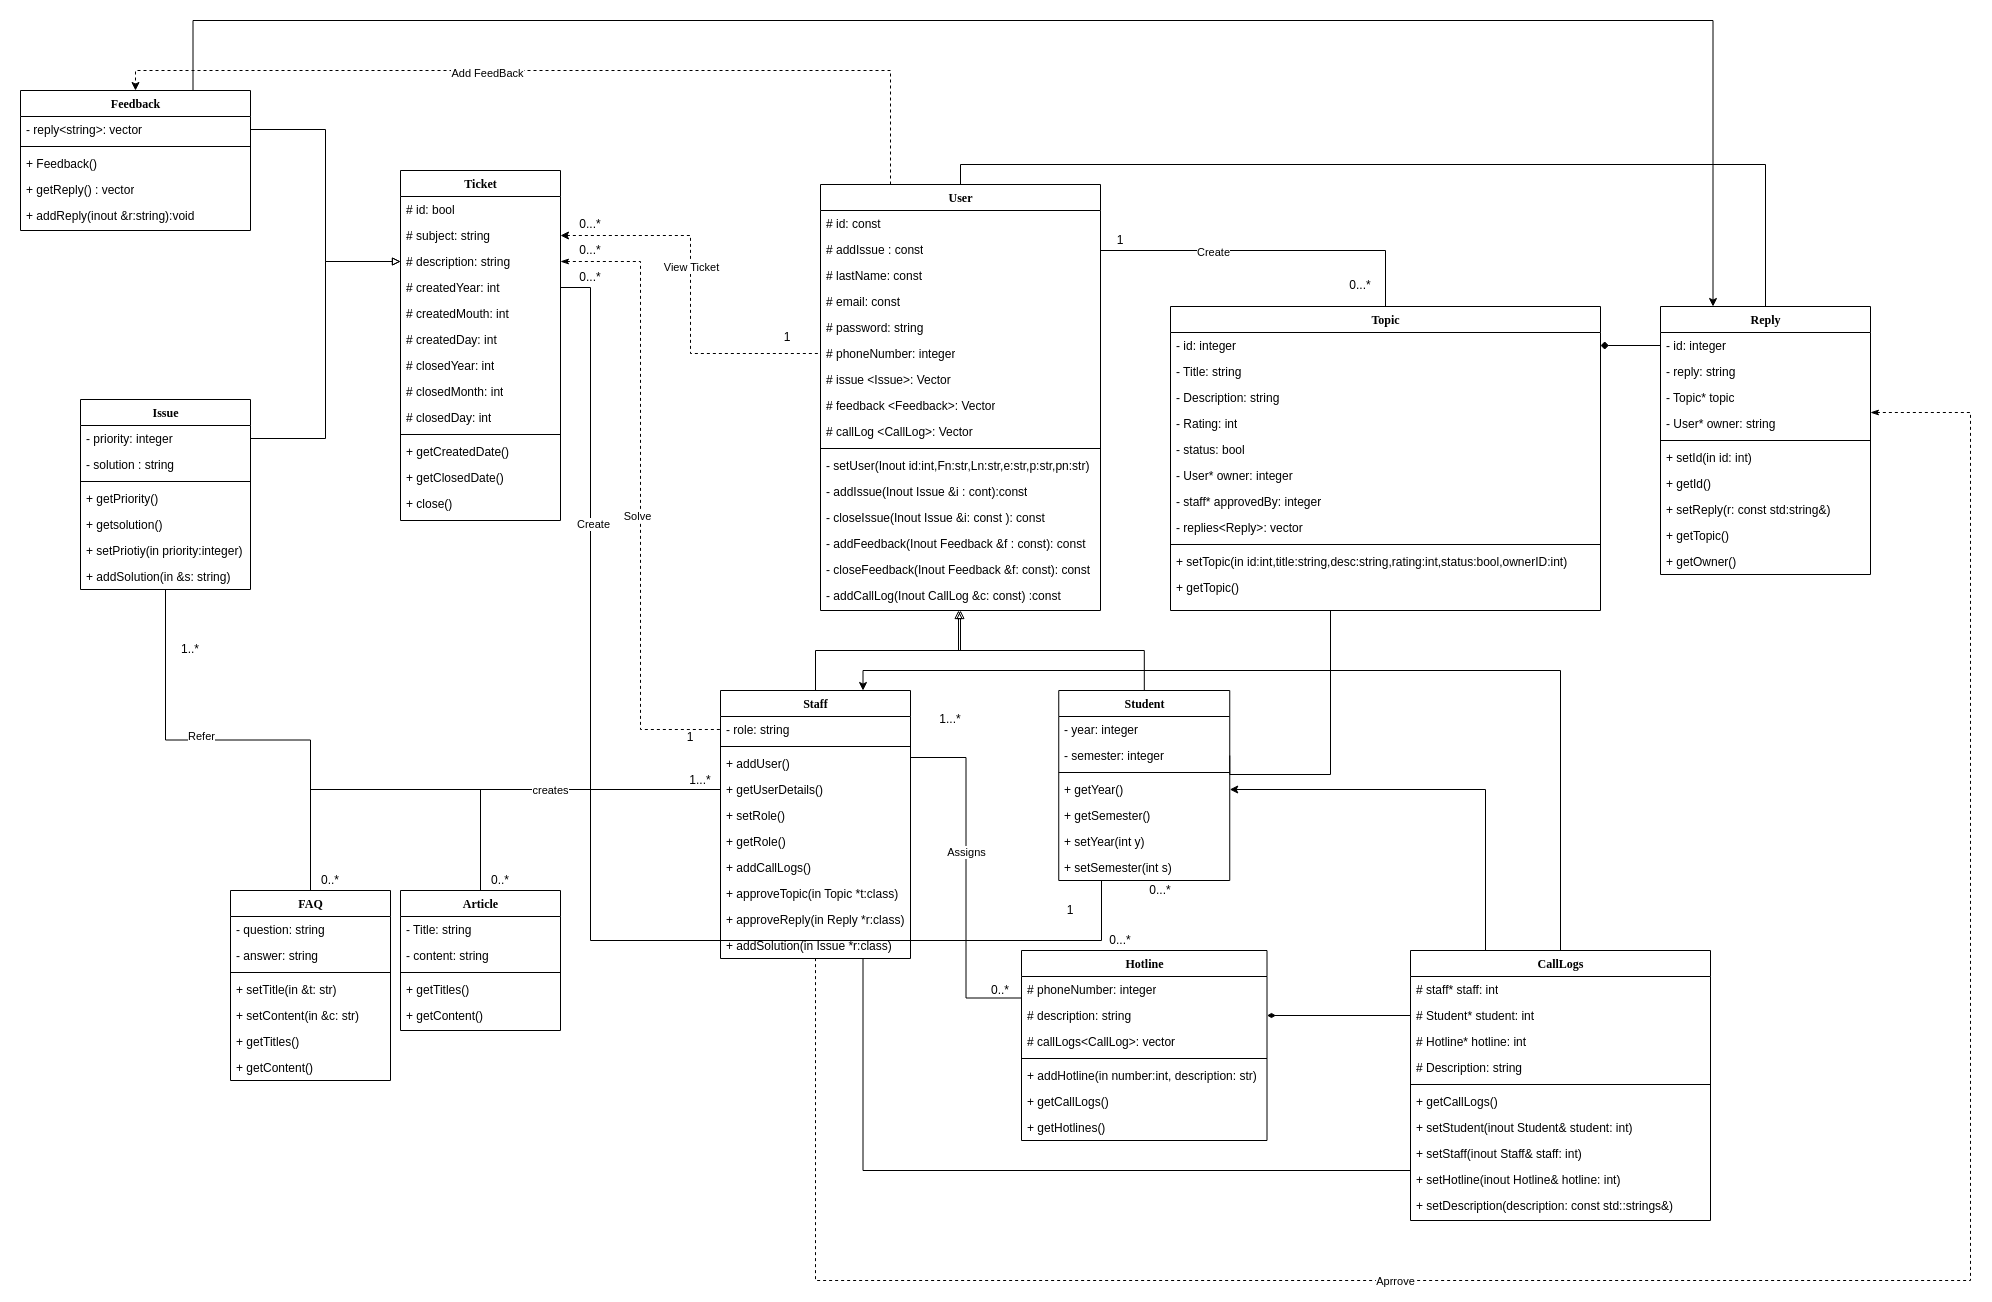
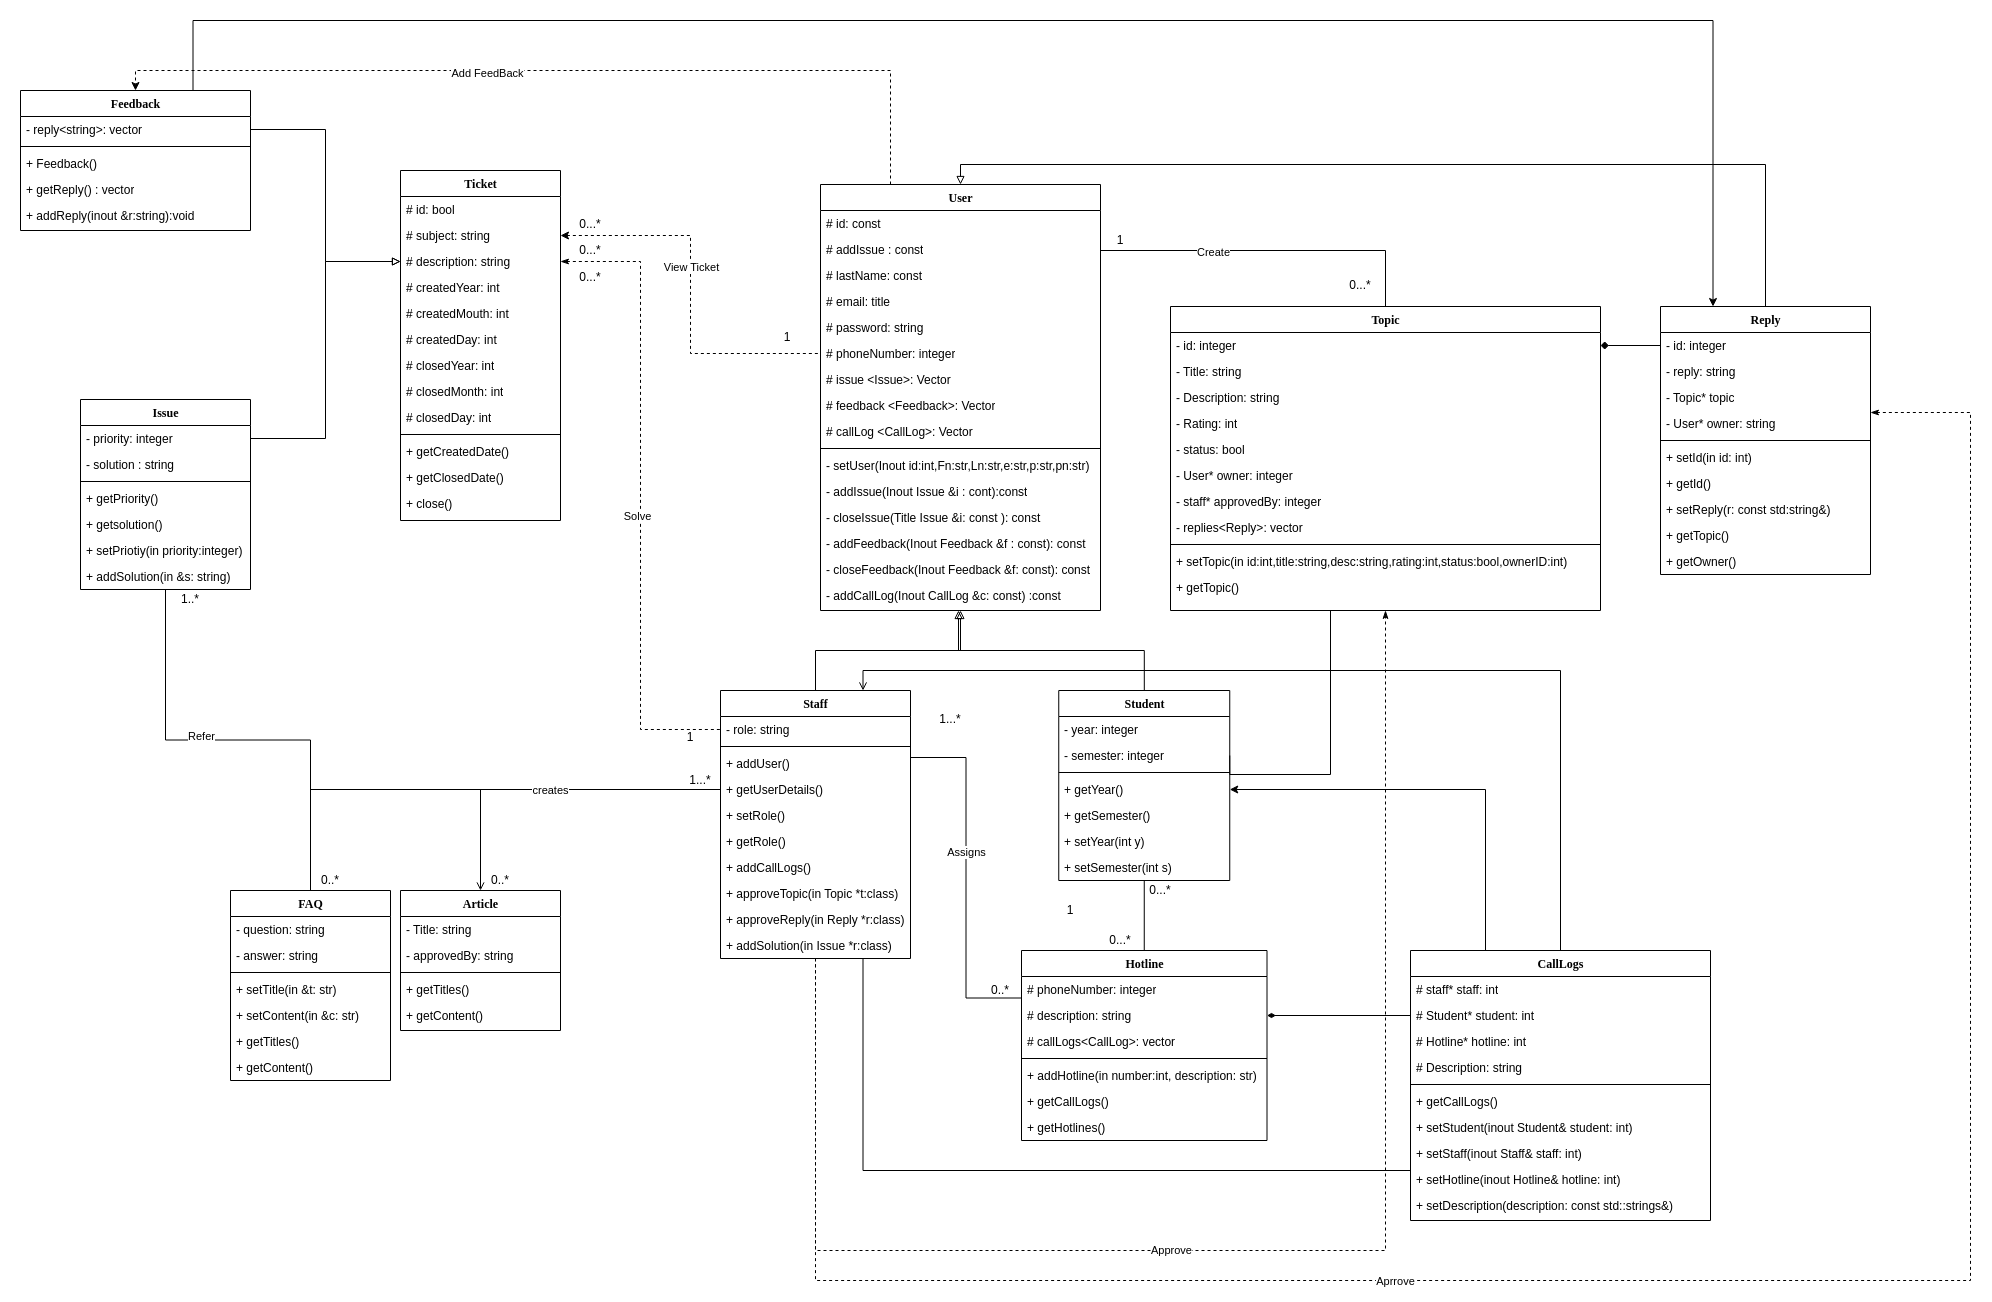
(961, 178) -> (961, 175)
(867, 303) -> (864, 303)
(955, 519) -> (952, 519)
(191, 650) -> (191, 600)
(863, 682) -> (863, 683)
(481, 885) -> (481, 885)
(591, 885) -> none
none -> (1144, 915)
(457, 957) -> (467, 957)
none -> (1386, 1218)
